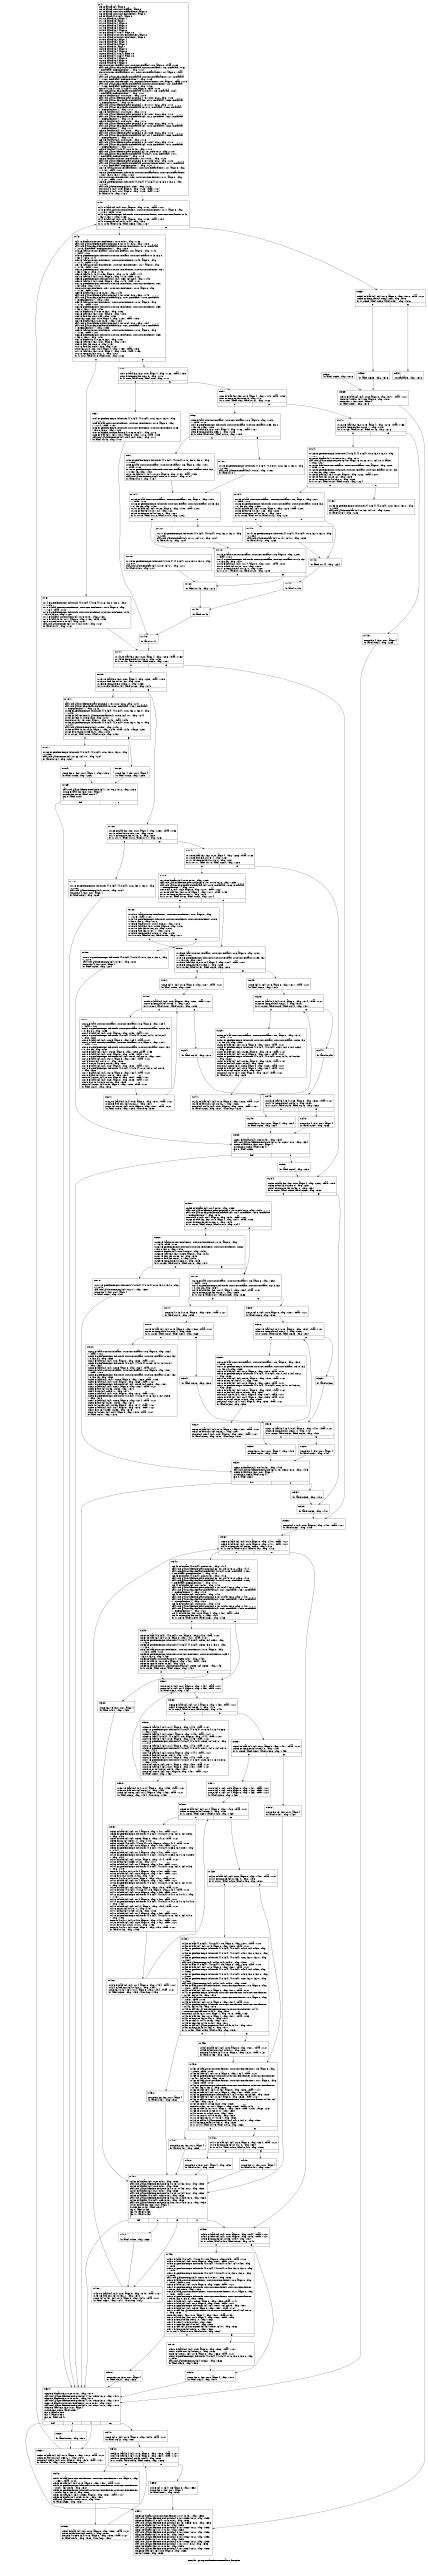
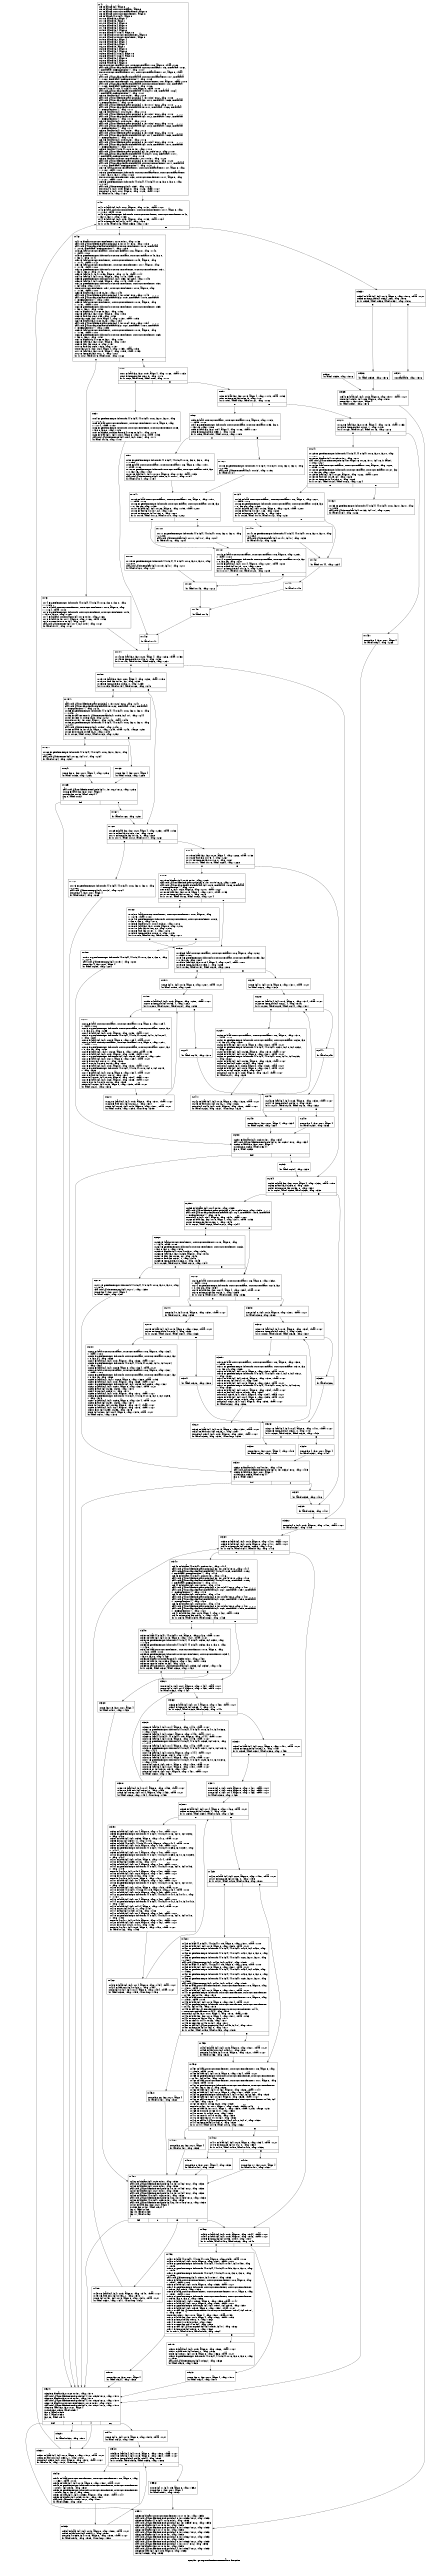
none -> (126, 814)
none -> (255, 1196)
(283, 1811) -> none
(135, 2237) -> none
